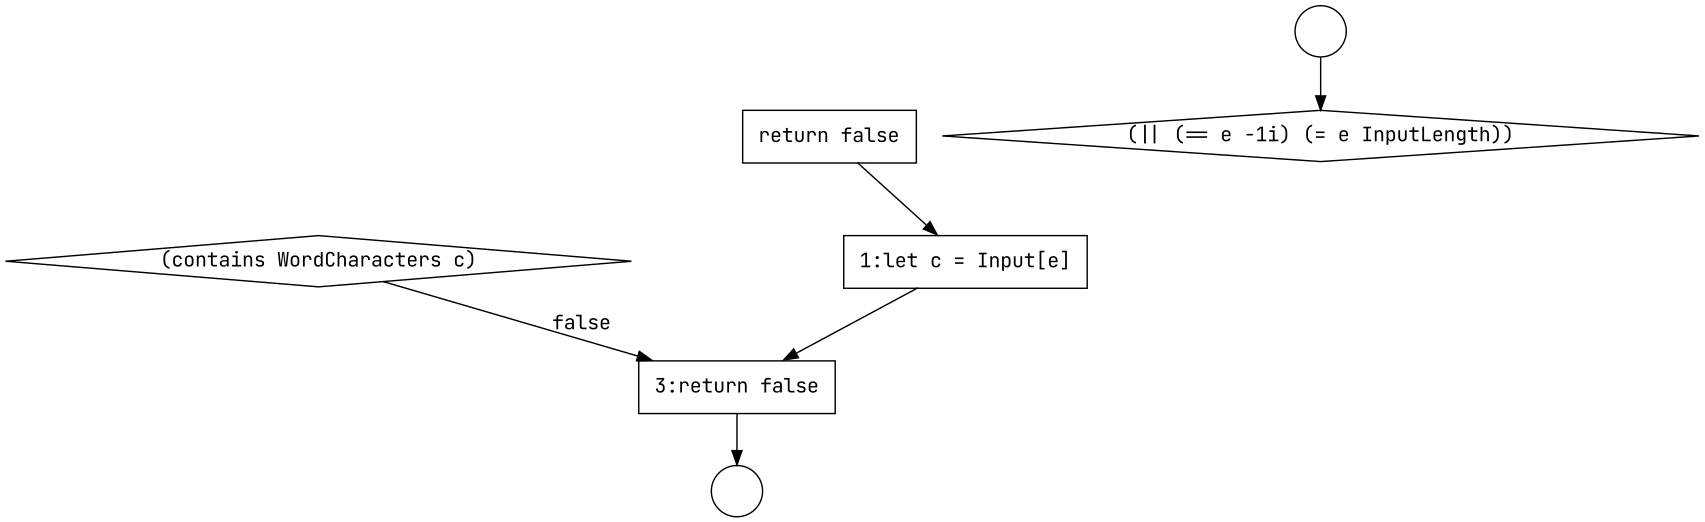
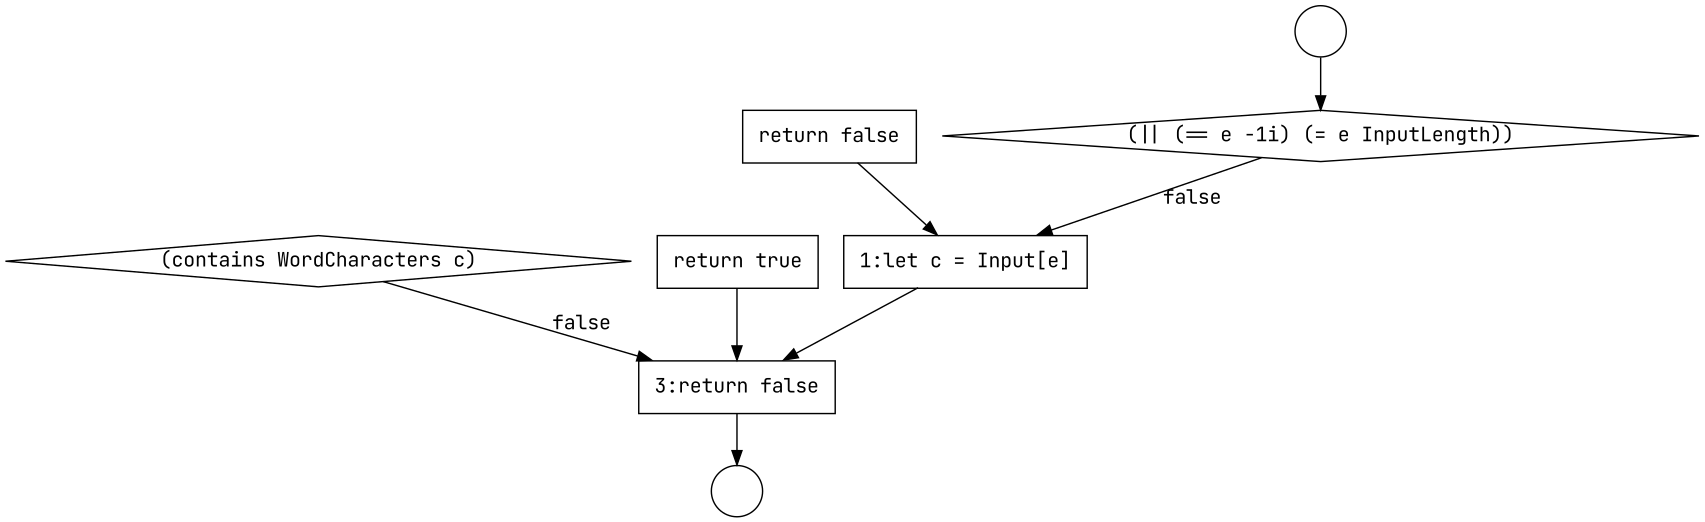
none -> (1156, 194)
none -> (737, 261)
